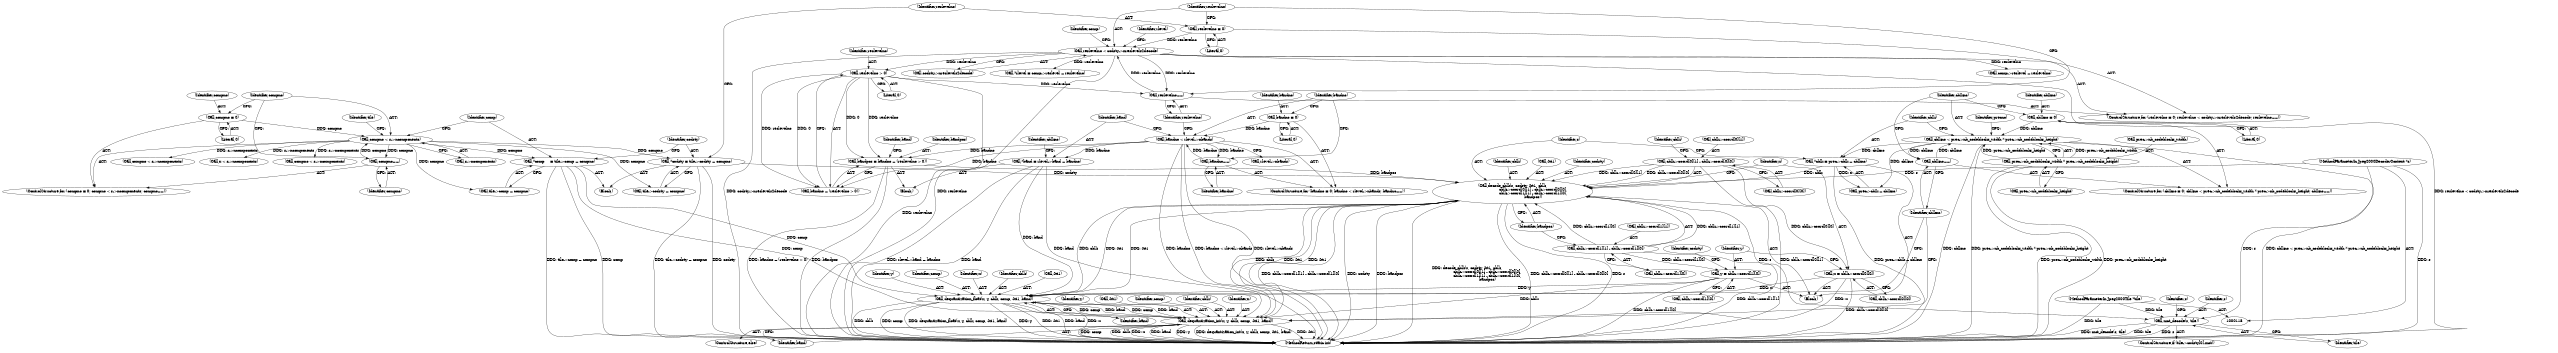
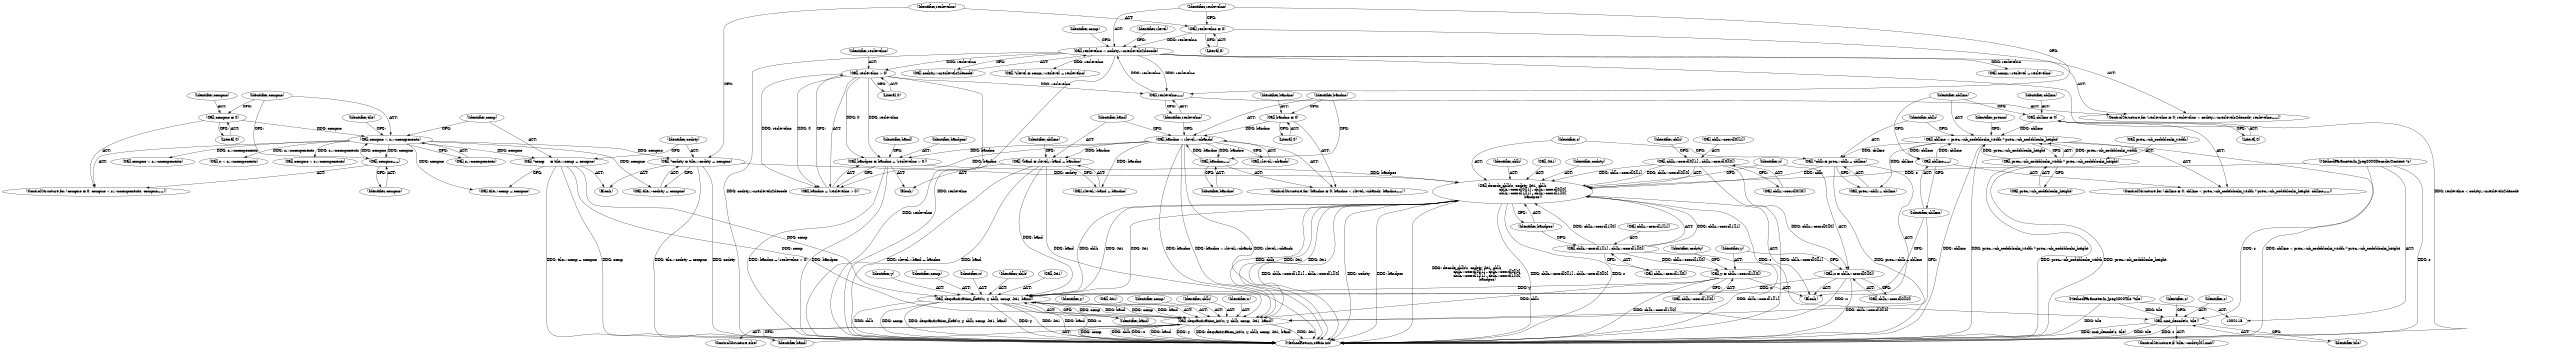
none -> (1261, 147)
(514, 172) -> none
(1846, 173) -> (1846, 173)
none -> (1100, 192)
